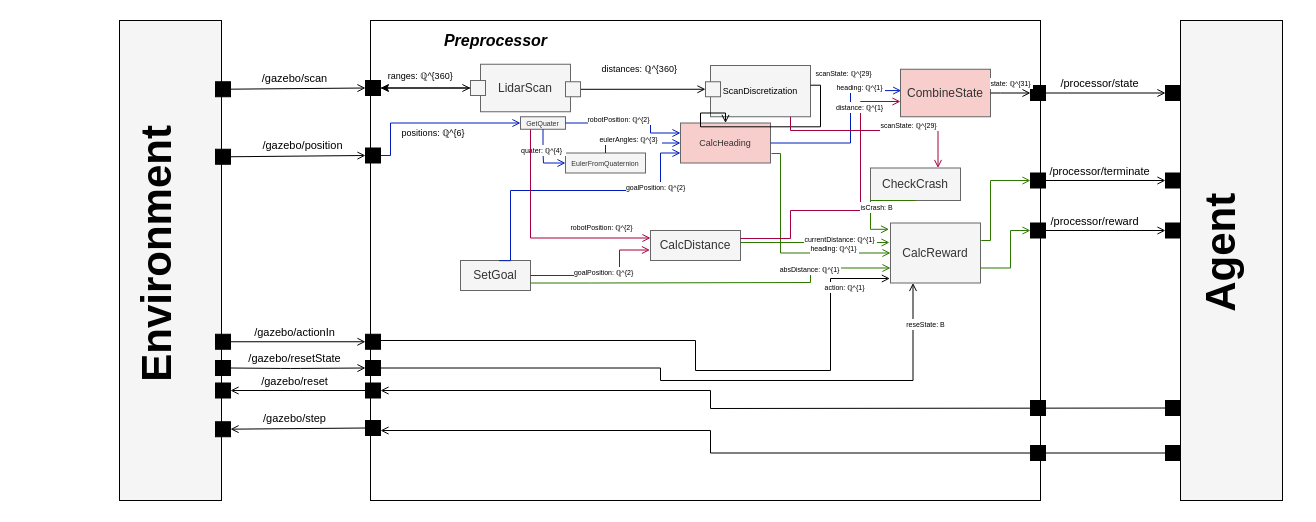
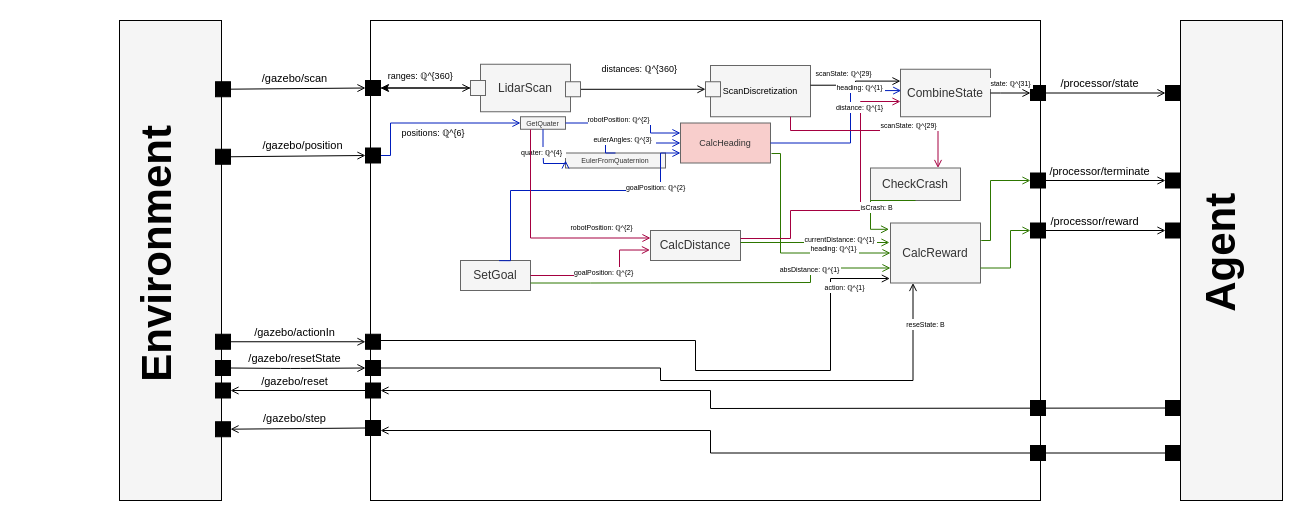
(496, 41) -> none
(946, 93) -> (946, 93)
(772, 127) -> (876, 81)
(606, 163) -> (616, 161)
